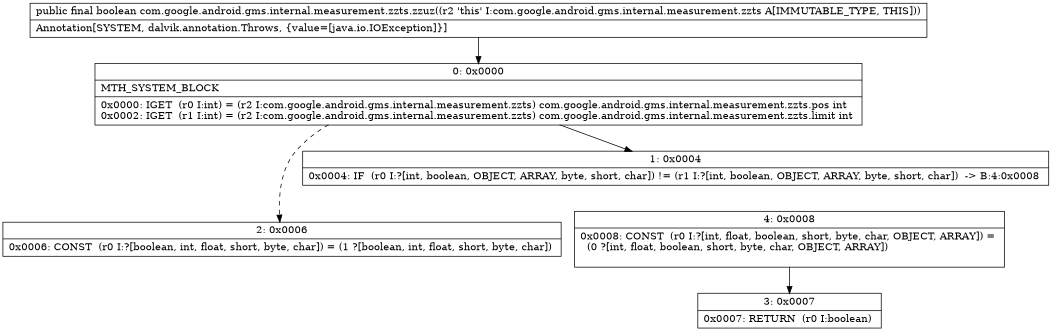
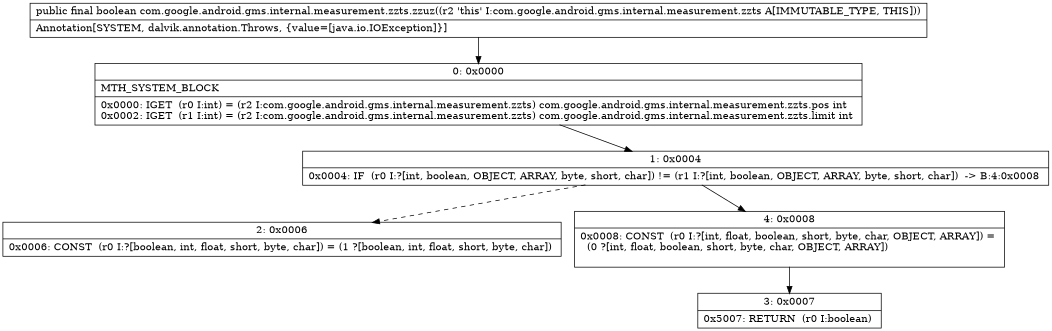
(289, 162) -> (482, 203)
none -> (721, 196)
(790, 319) -> (790, 319)
